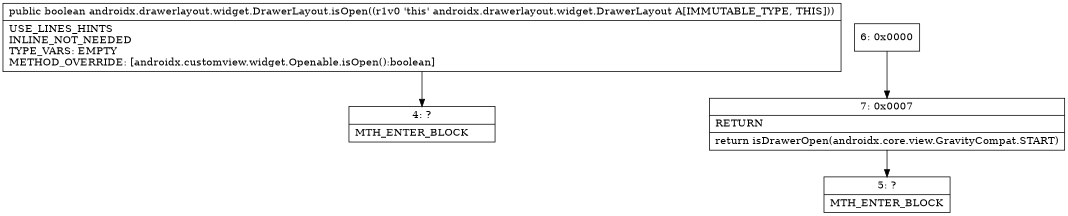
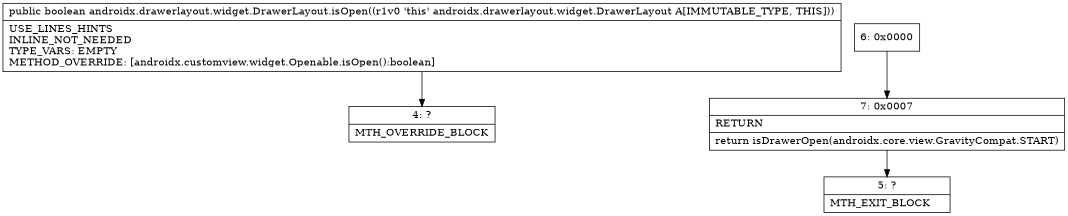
(412, 133) -> (422, 133)
(887, 203) -> (880, 203)
